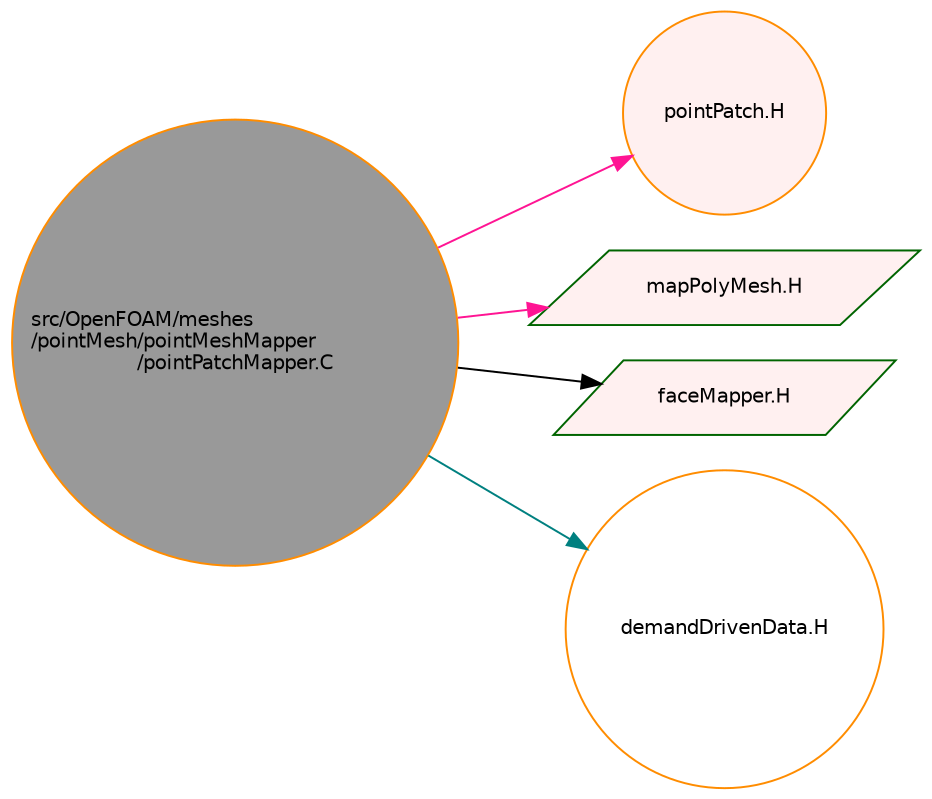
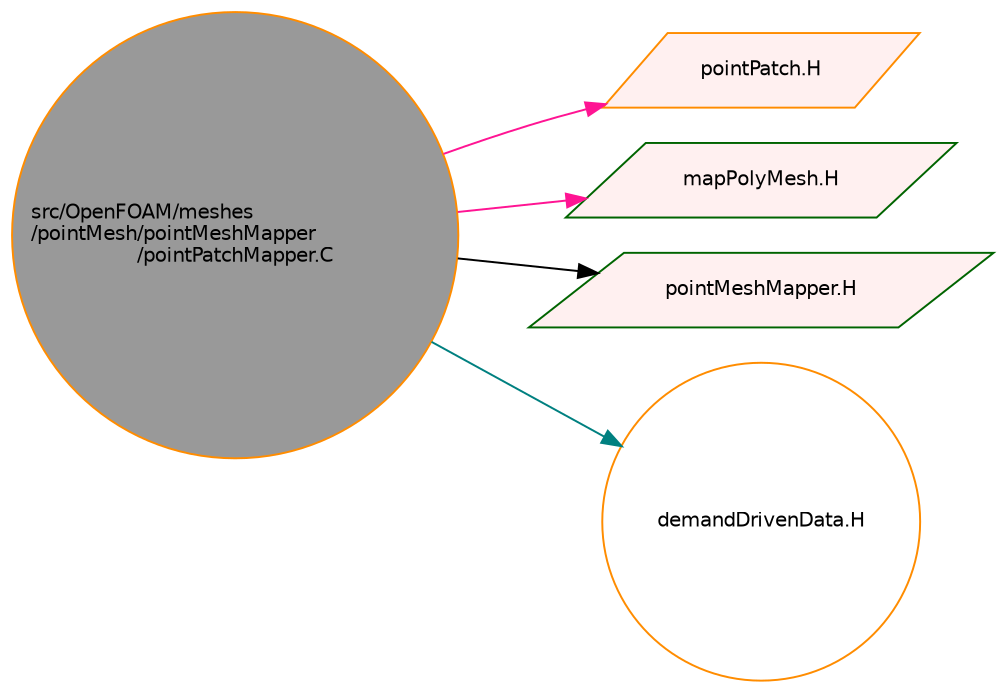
(725, 113) -> (761, 70)
(725, 398) -> (761, 290)
